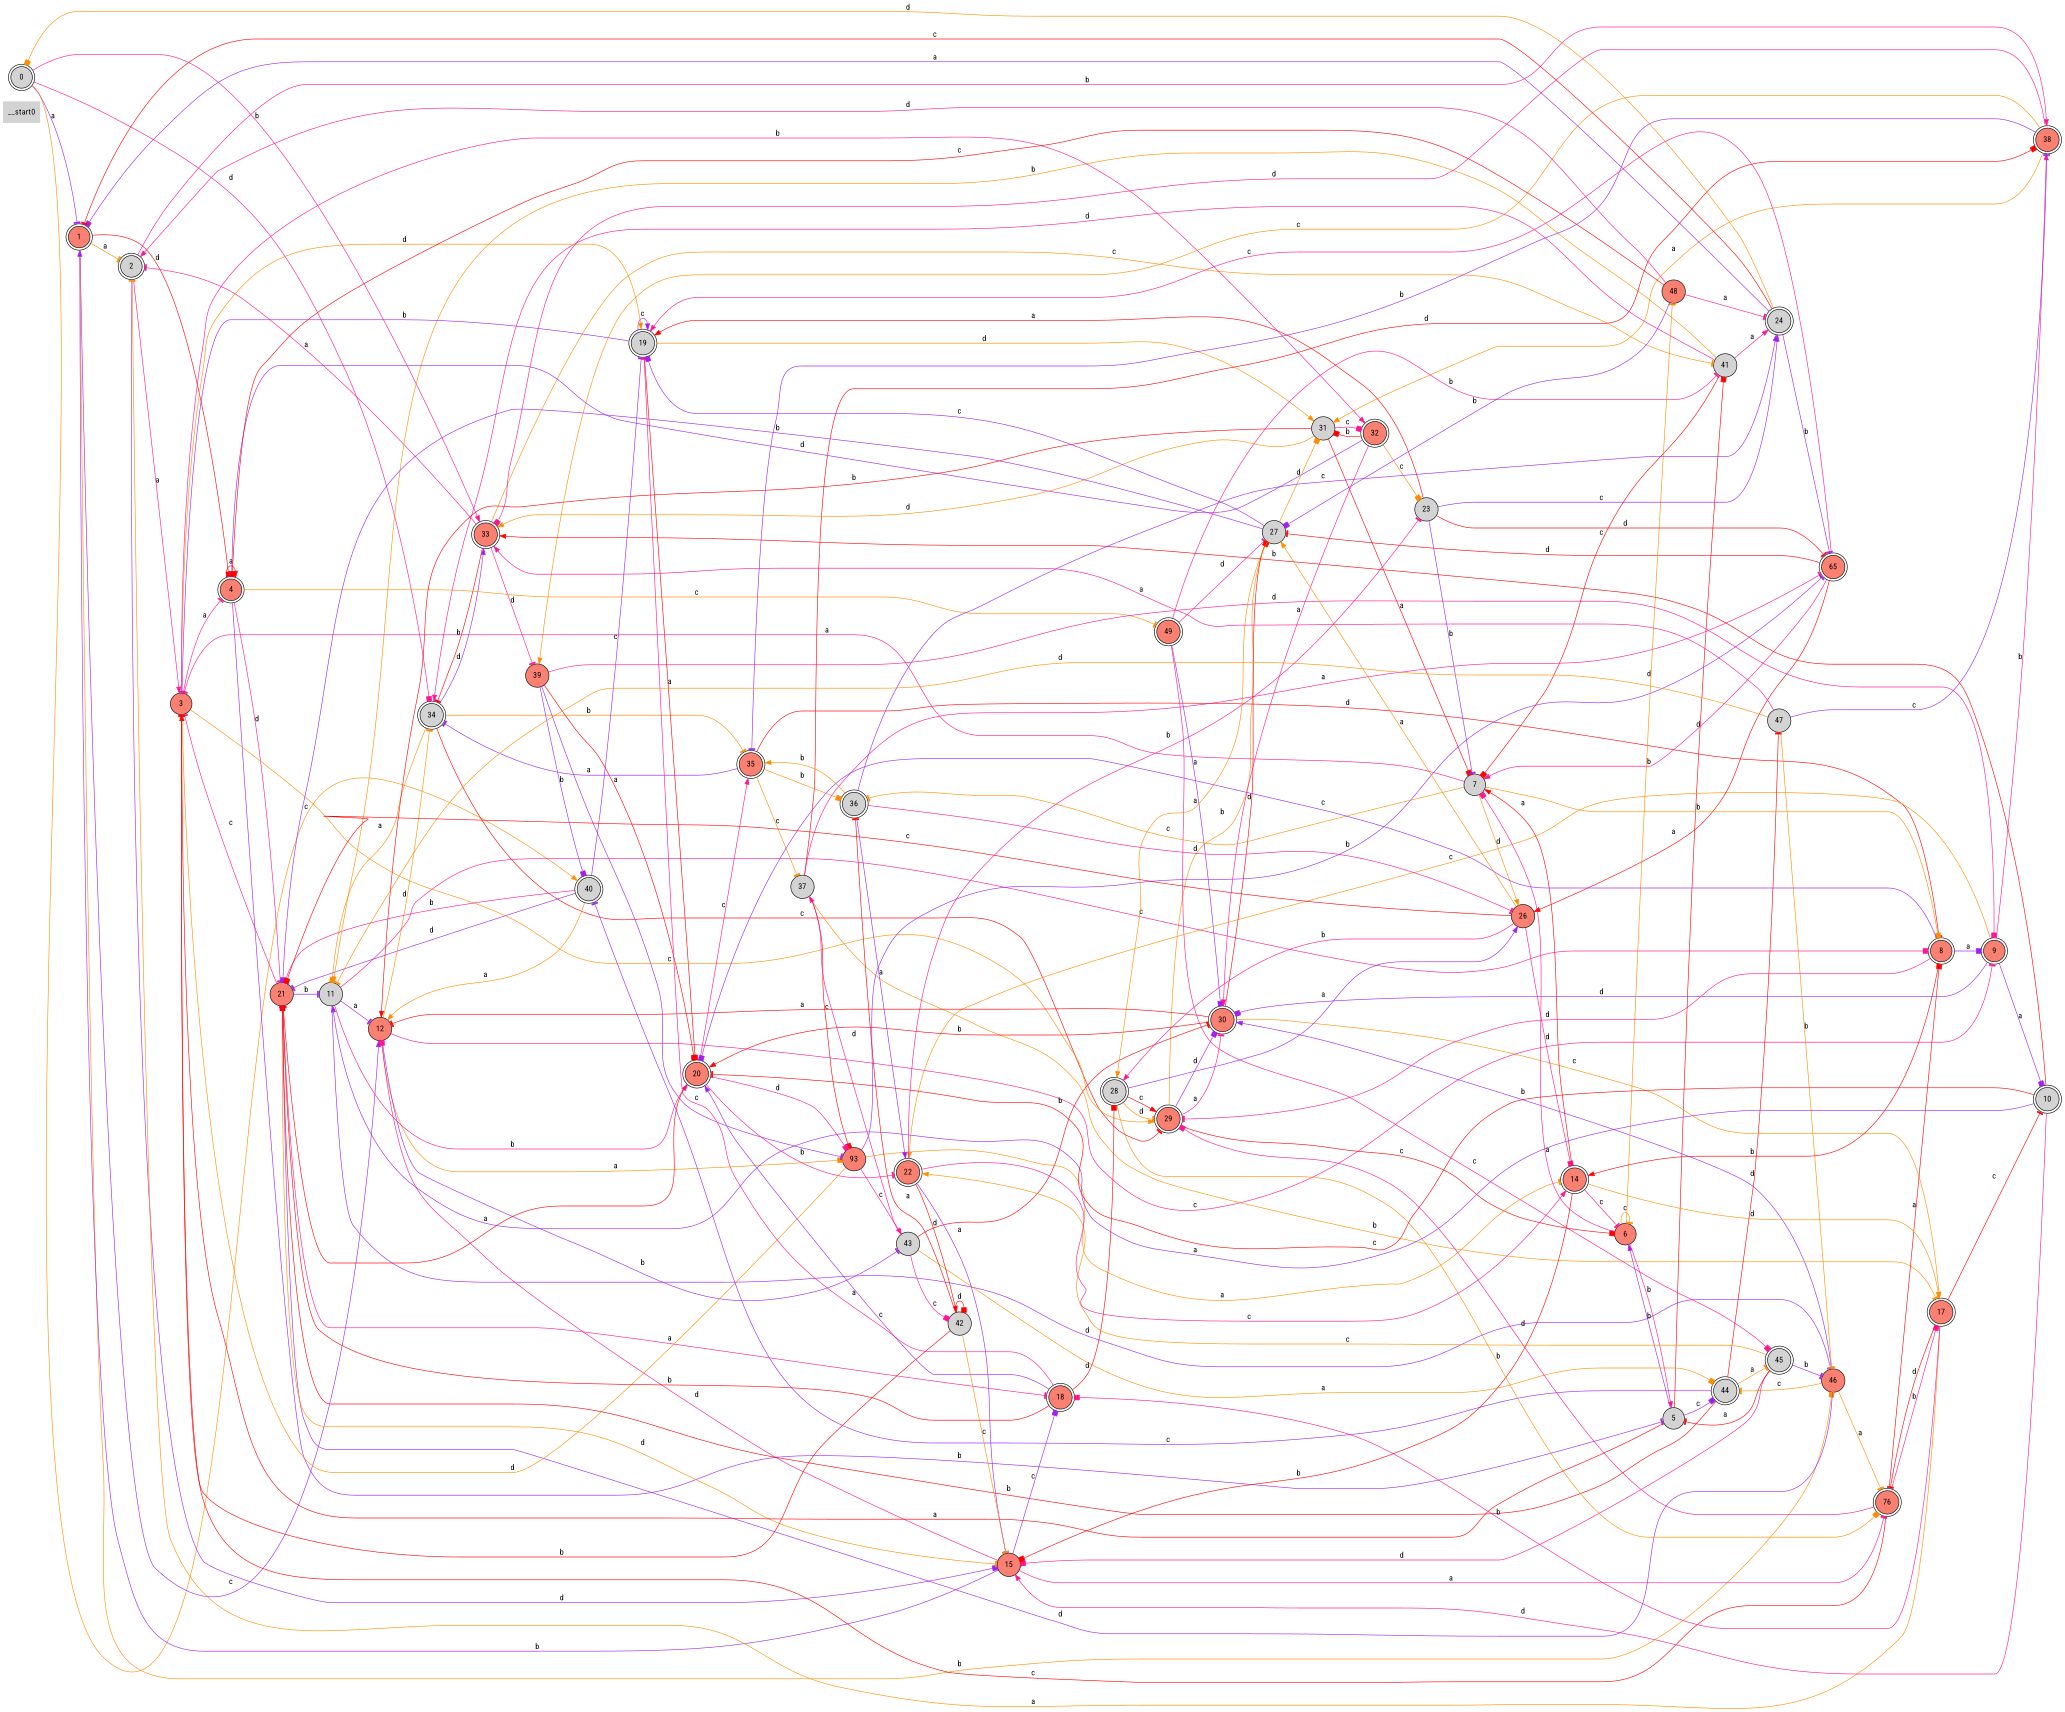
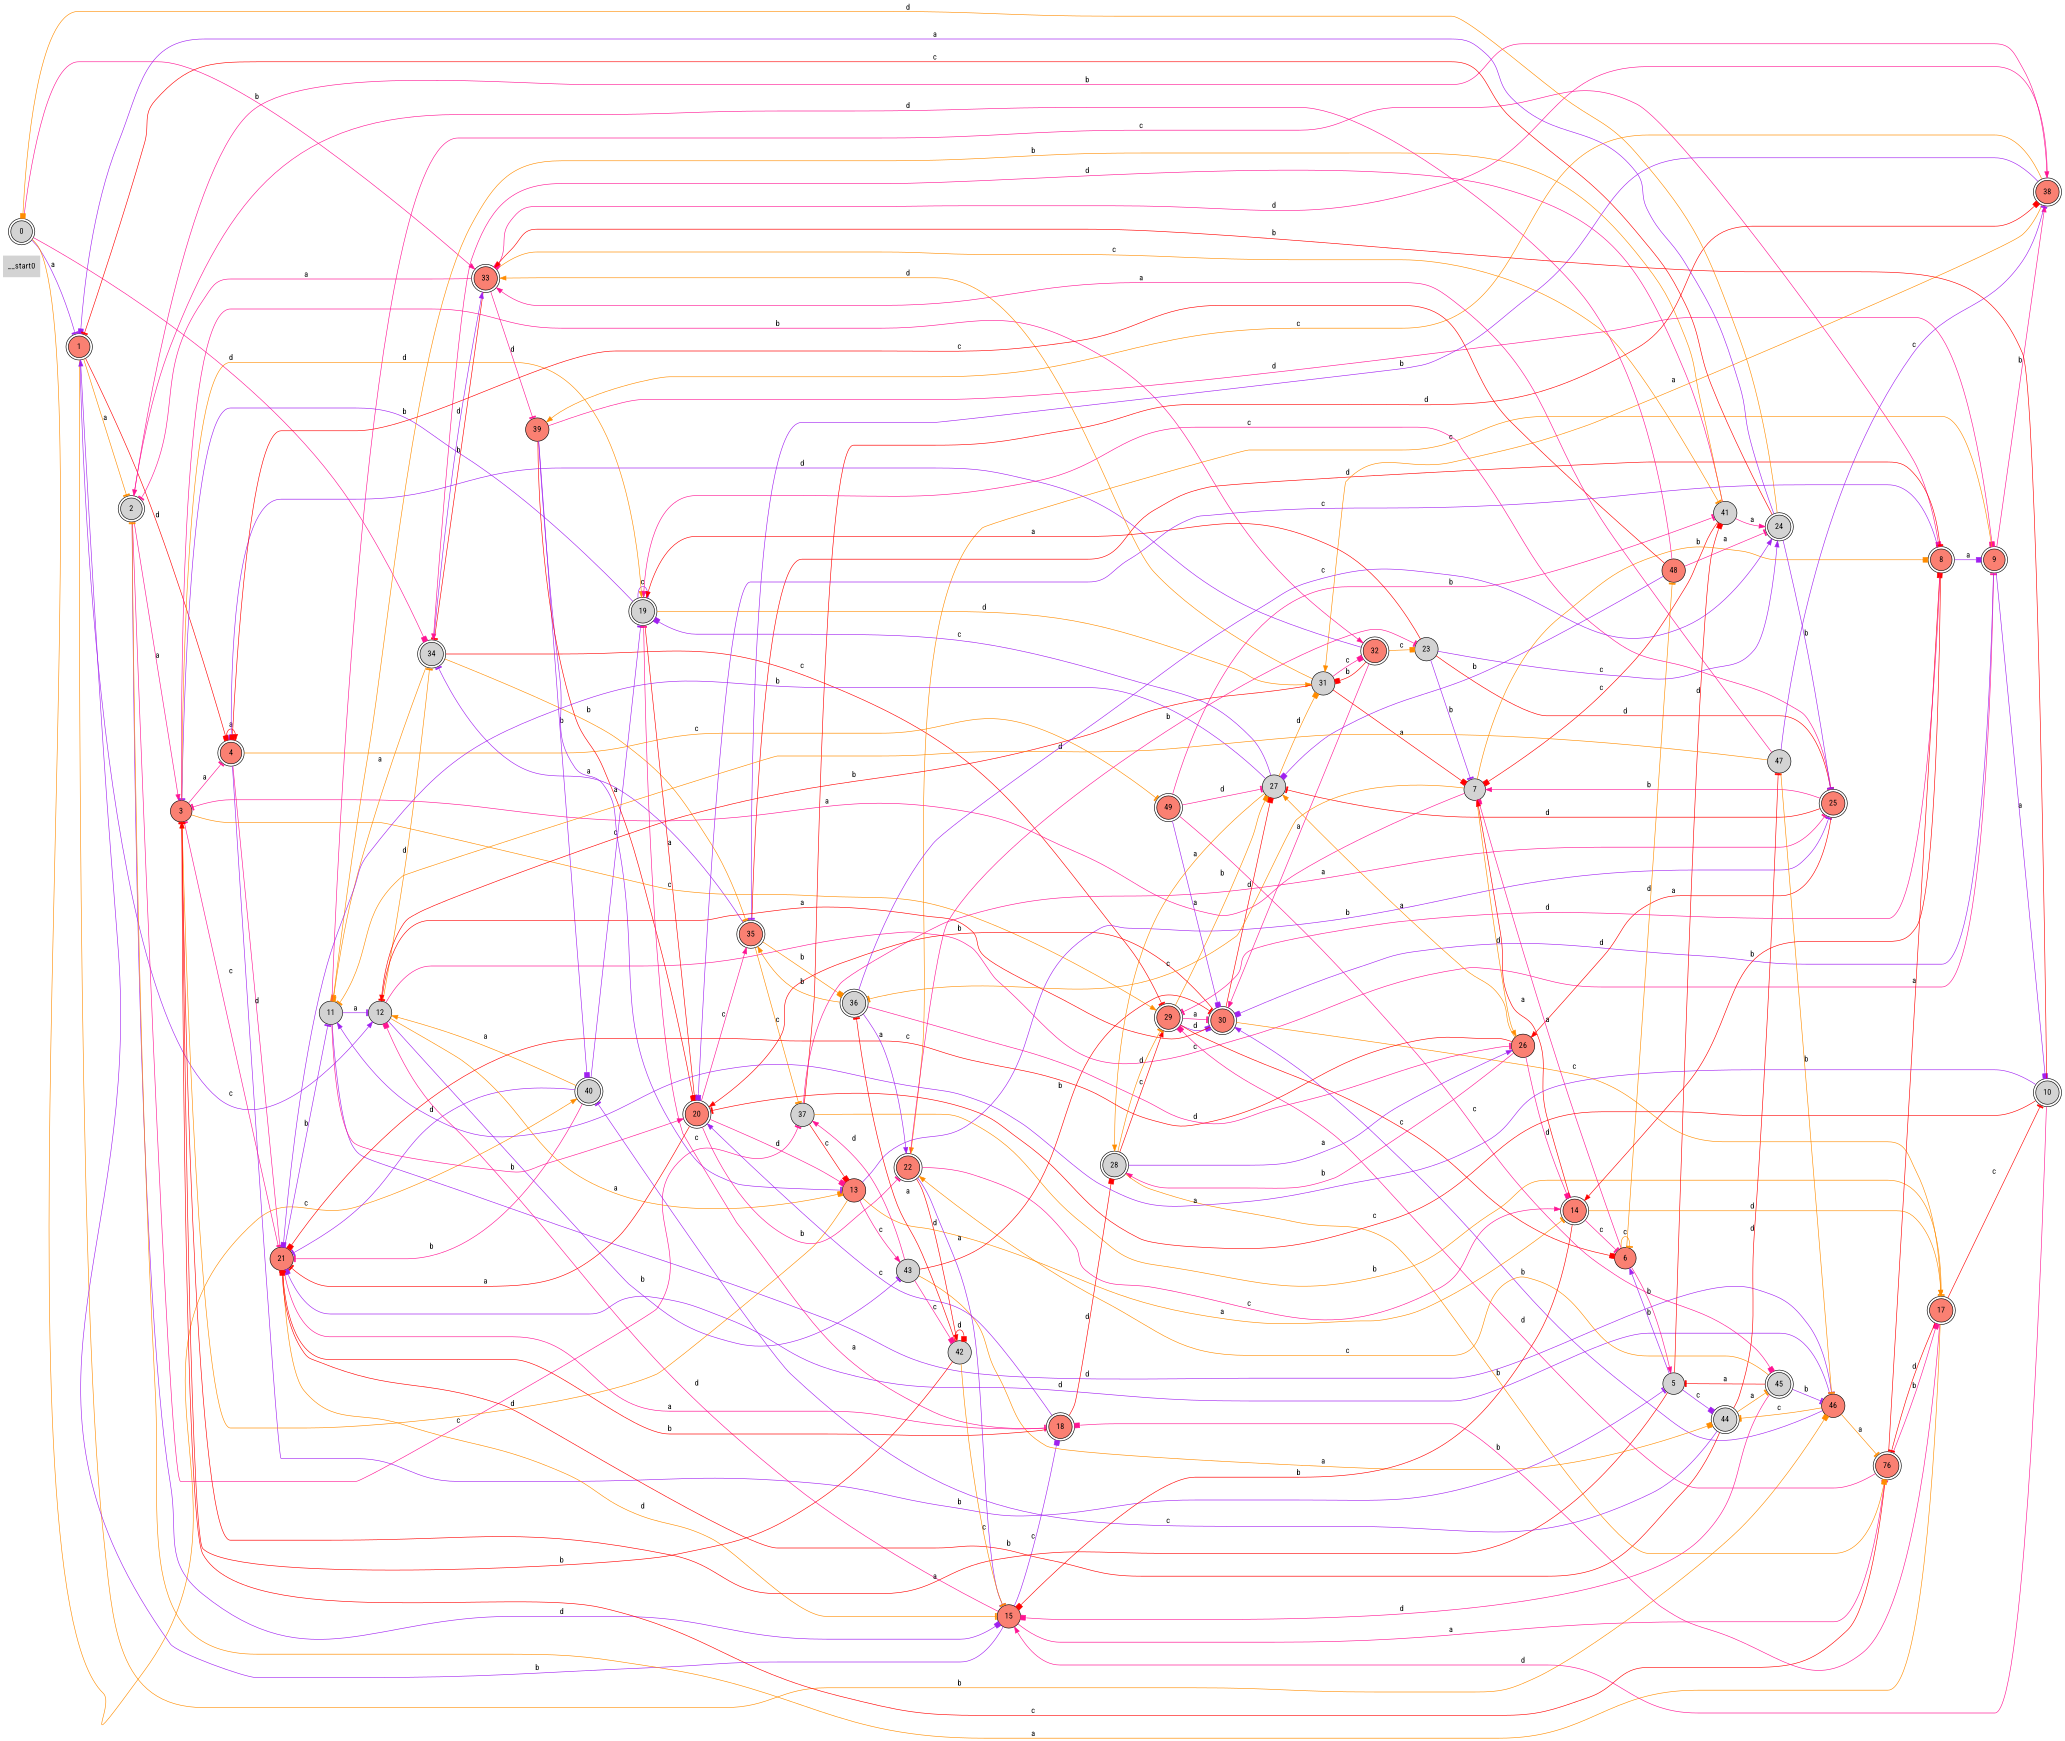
(1833, 567) -> (1833, 803)
(380, 1029) -> (380, 1013)
(854, 1159) -> (854, 1190)
none -> (173, 1408)
